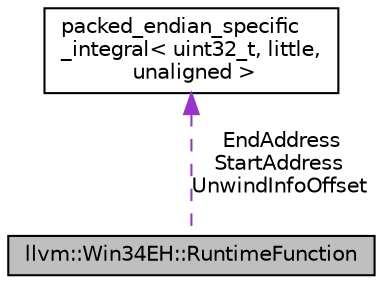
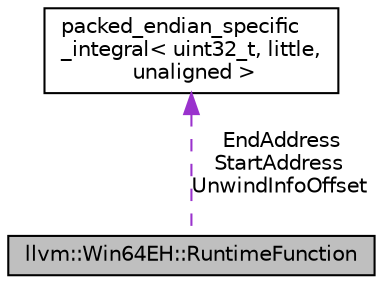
(191, 256) -> (191, 256)
